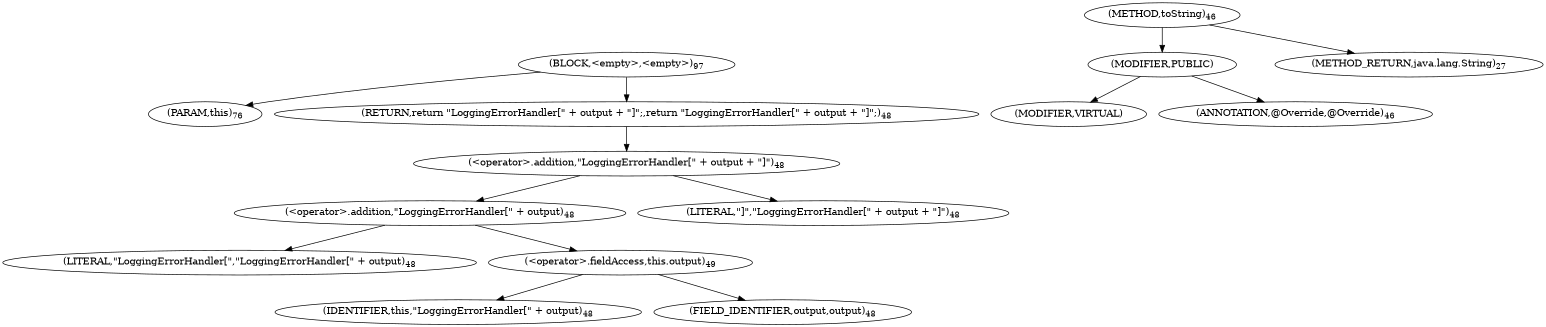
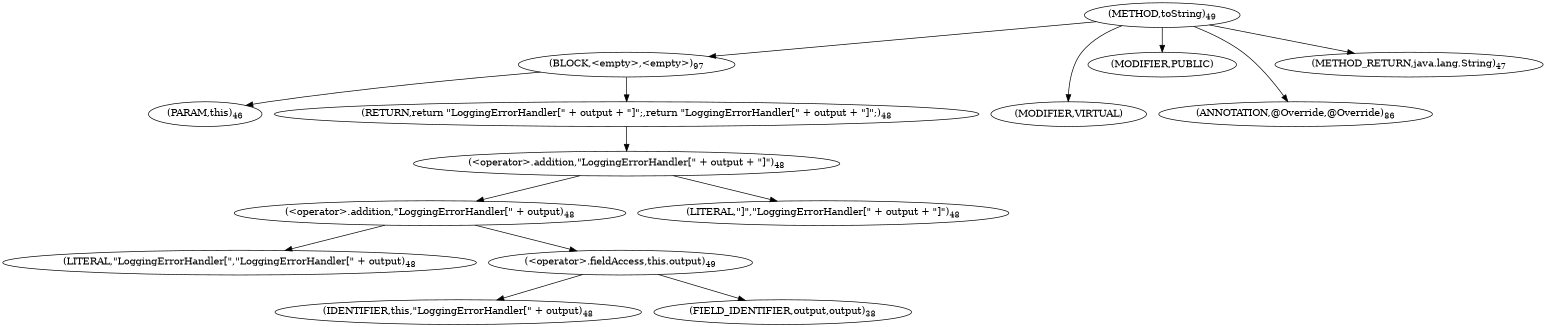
(1211, 14) -> (1211, 14)
none -> (906, 39)
(1501, 64) -> (1501, 64)
(1119, 88) -> (1083, 51)
(1225, 88) -> (1245, 54)
(238, 113) -> (238, 113)
(1390, 113) -> (1390, 113)
(871, 311) -> (871, 311)
